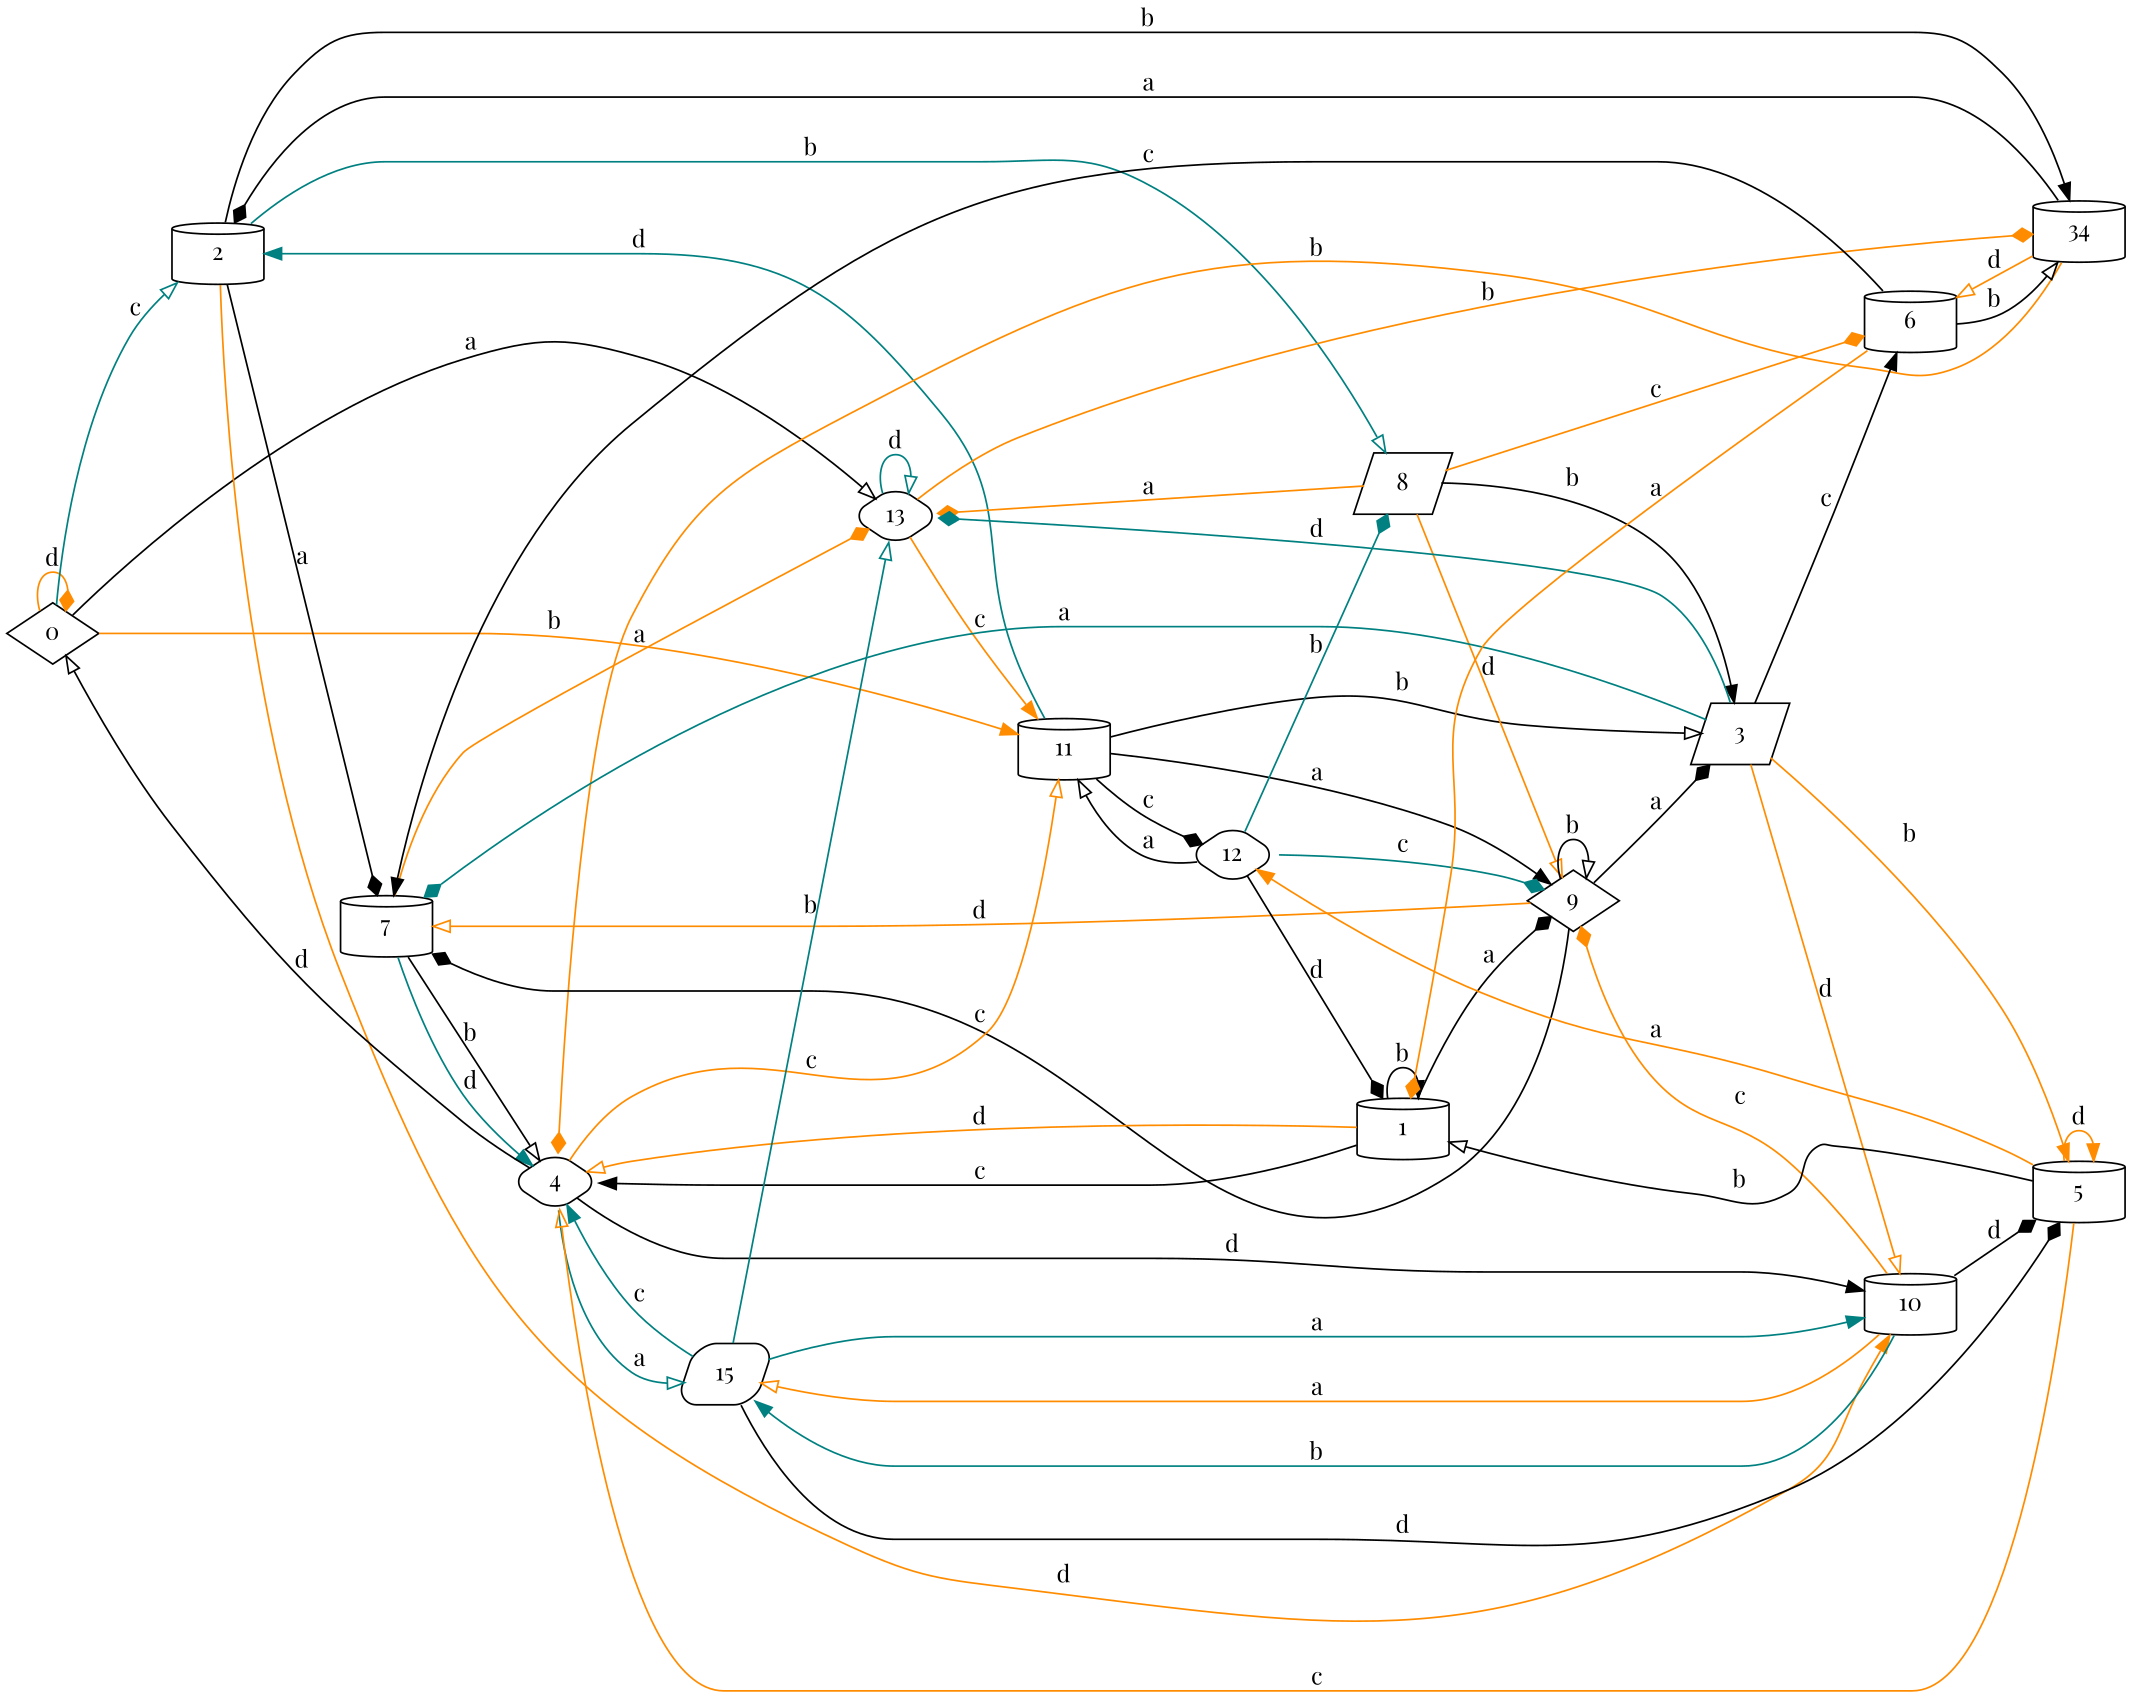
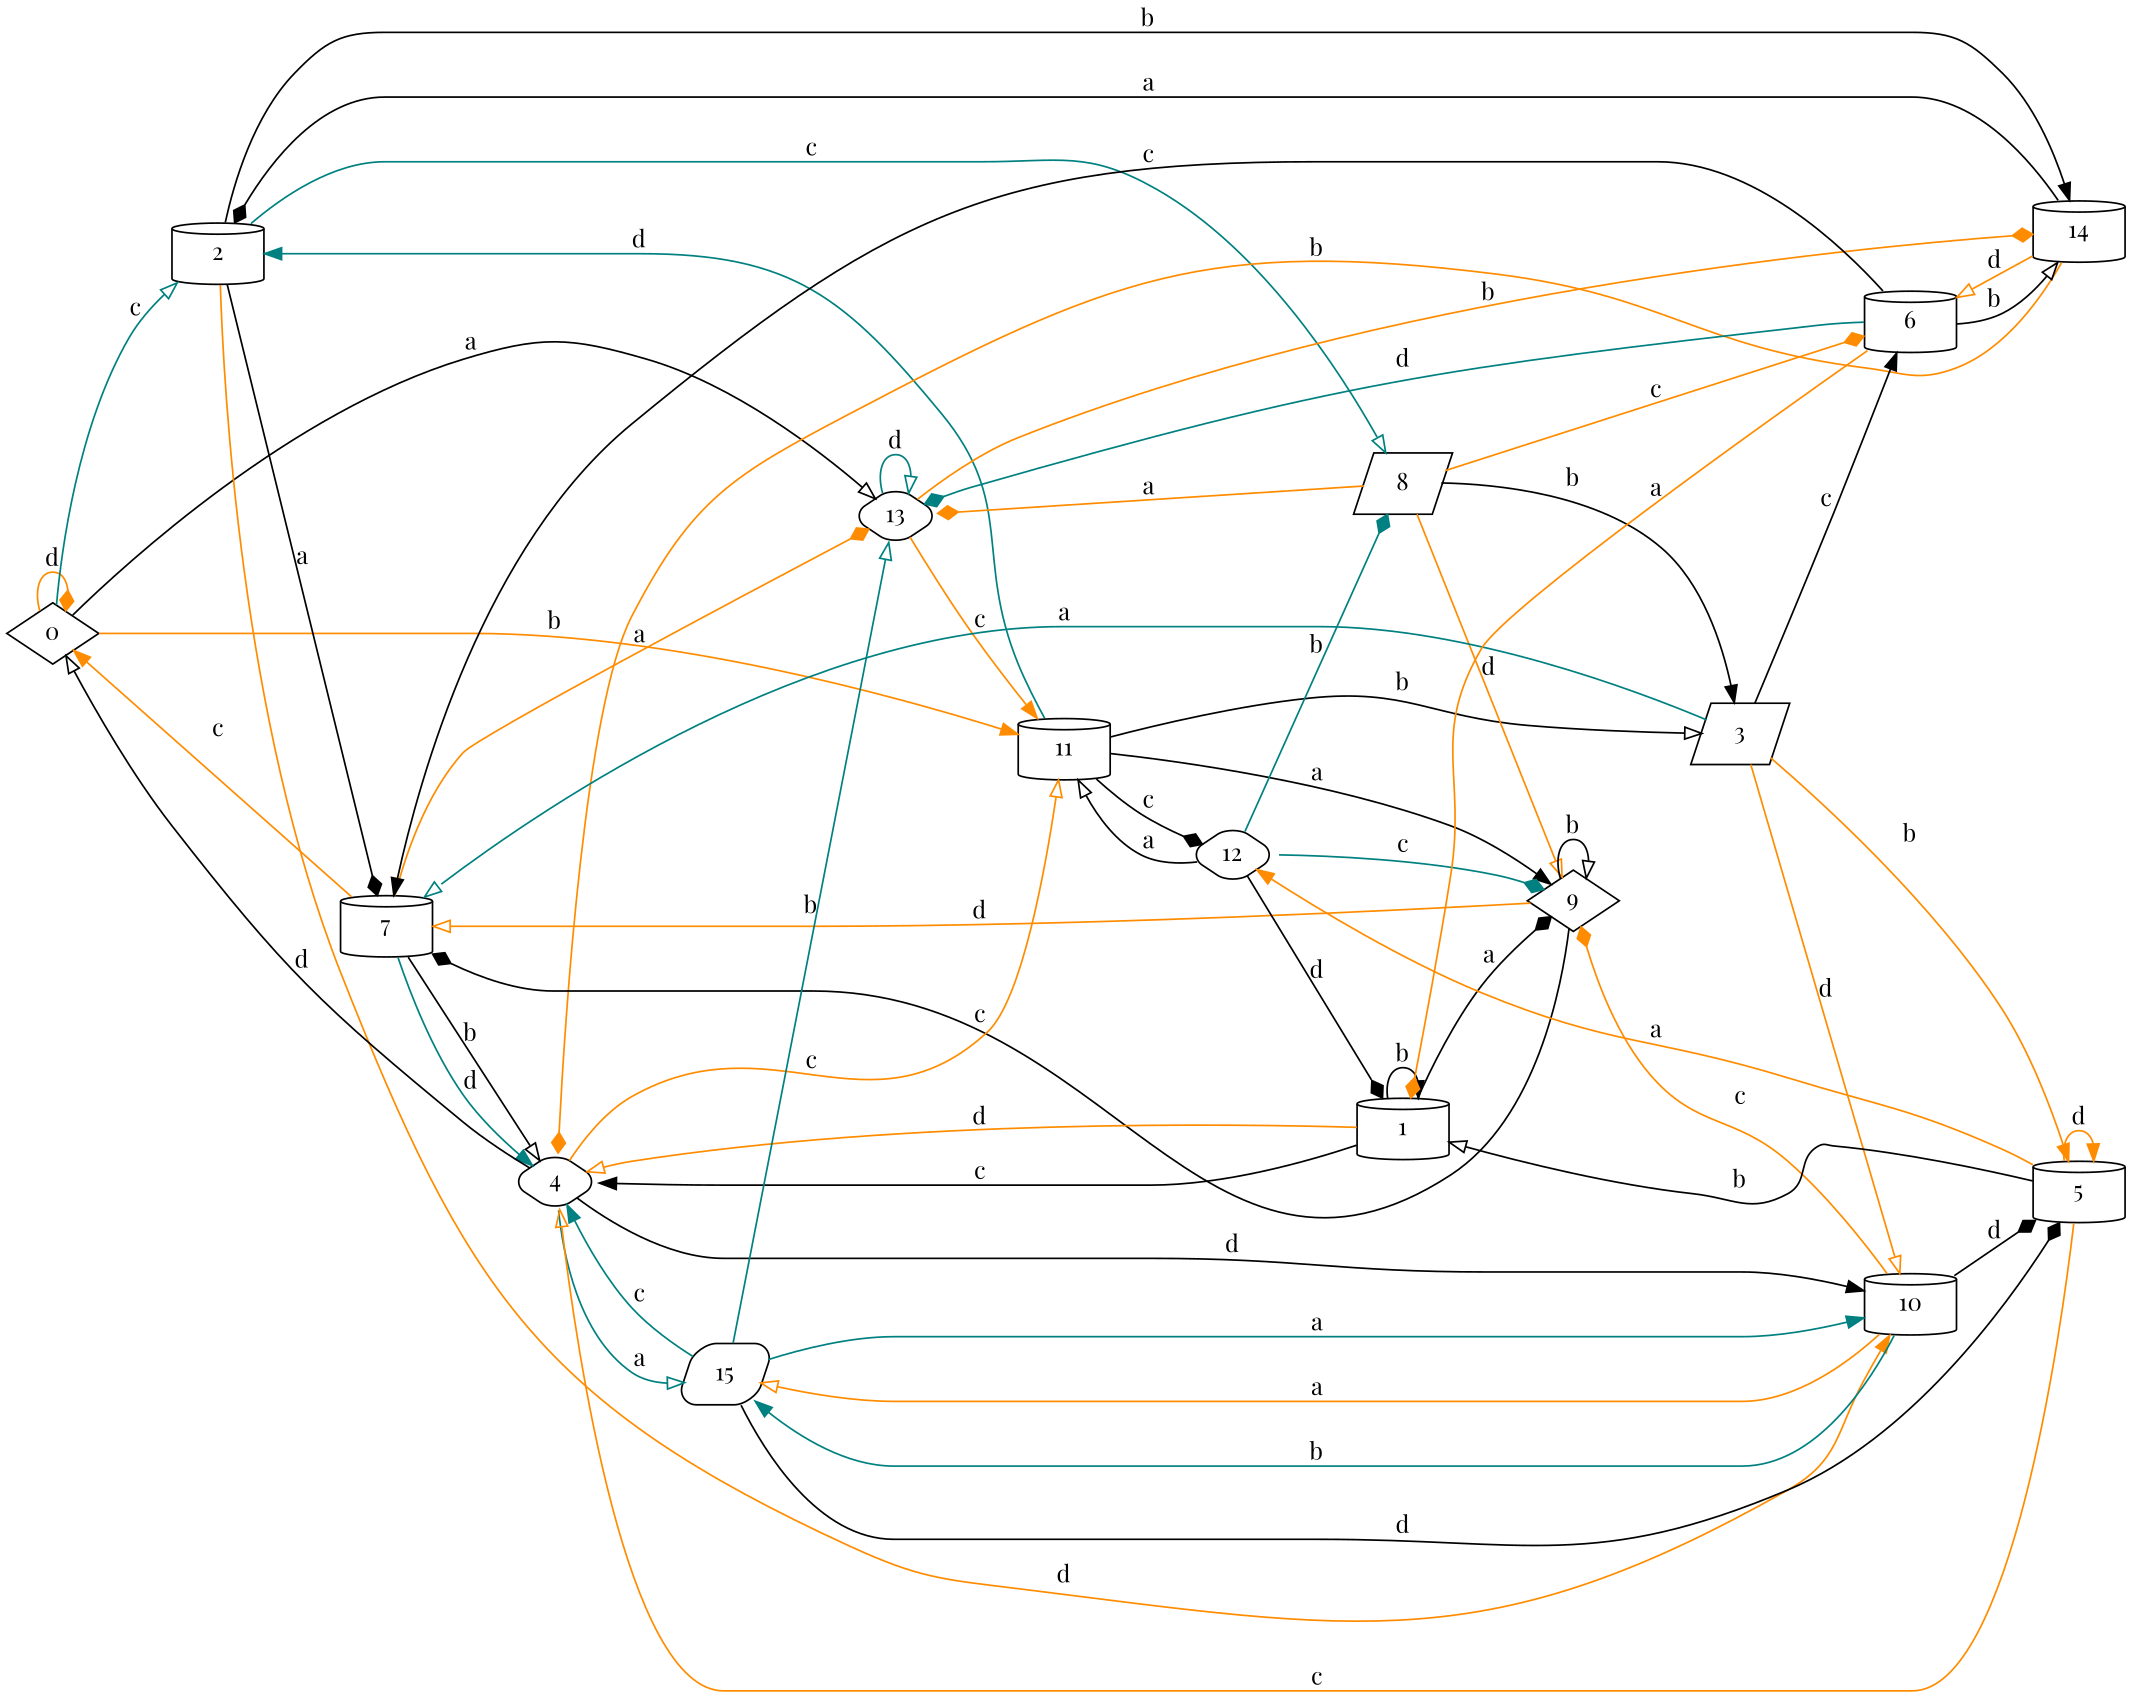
(811, 149) -> (811, 149)
(2079, 232) -> (2079, 232)
(1398, 551) -> (1399, 381)
(1050, 628) -> (1050, 628)
none -> (219, 779)
(1645, 832) -> none
